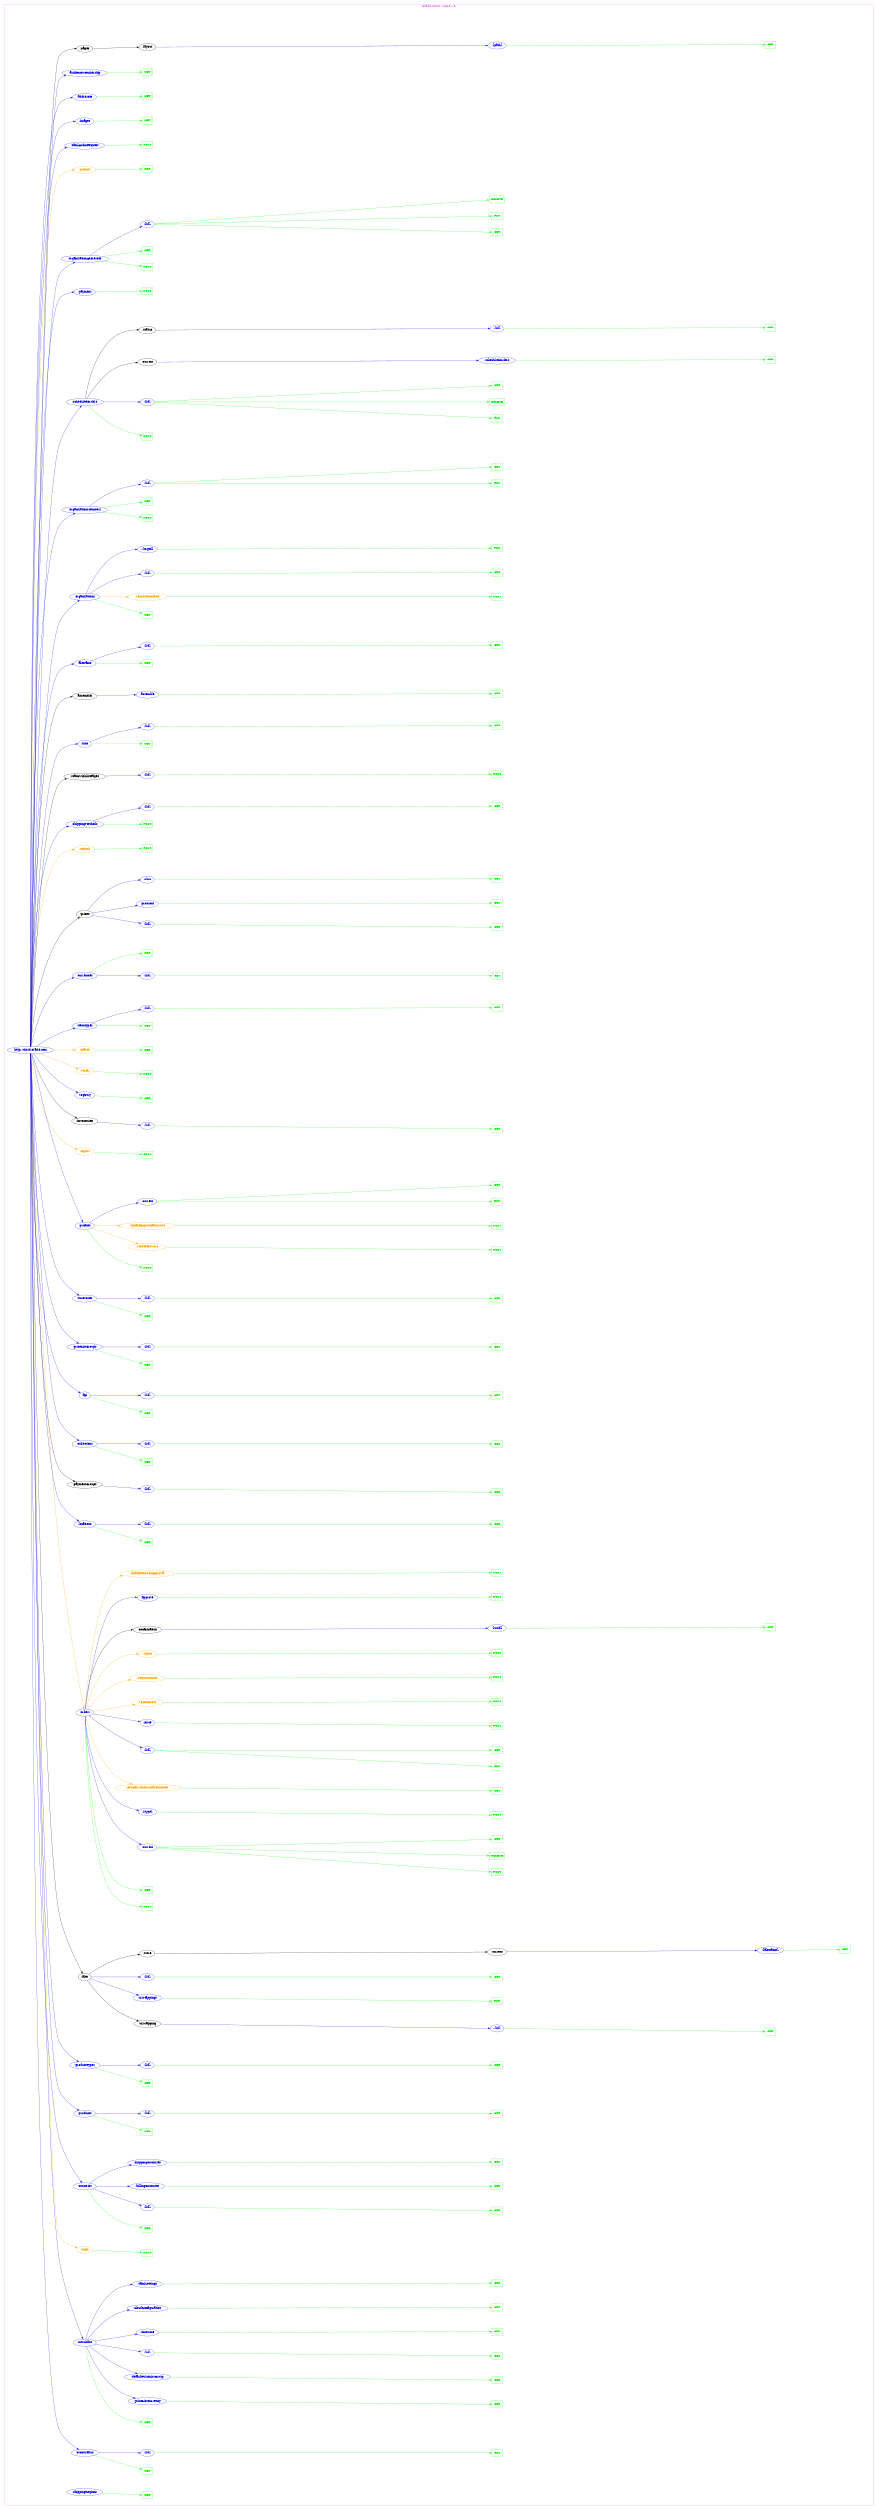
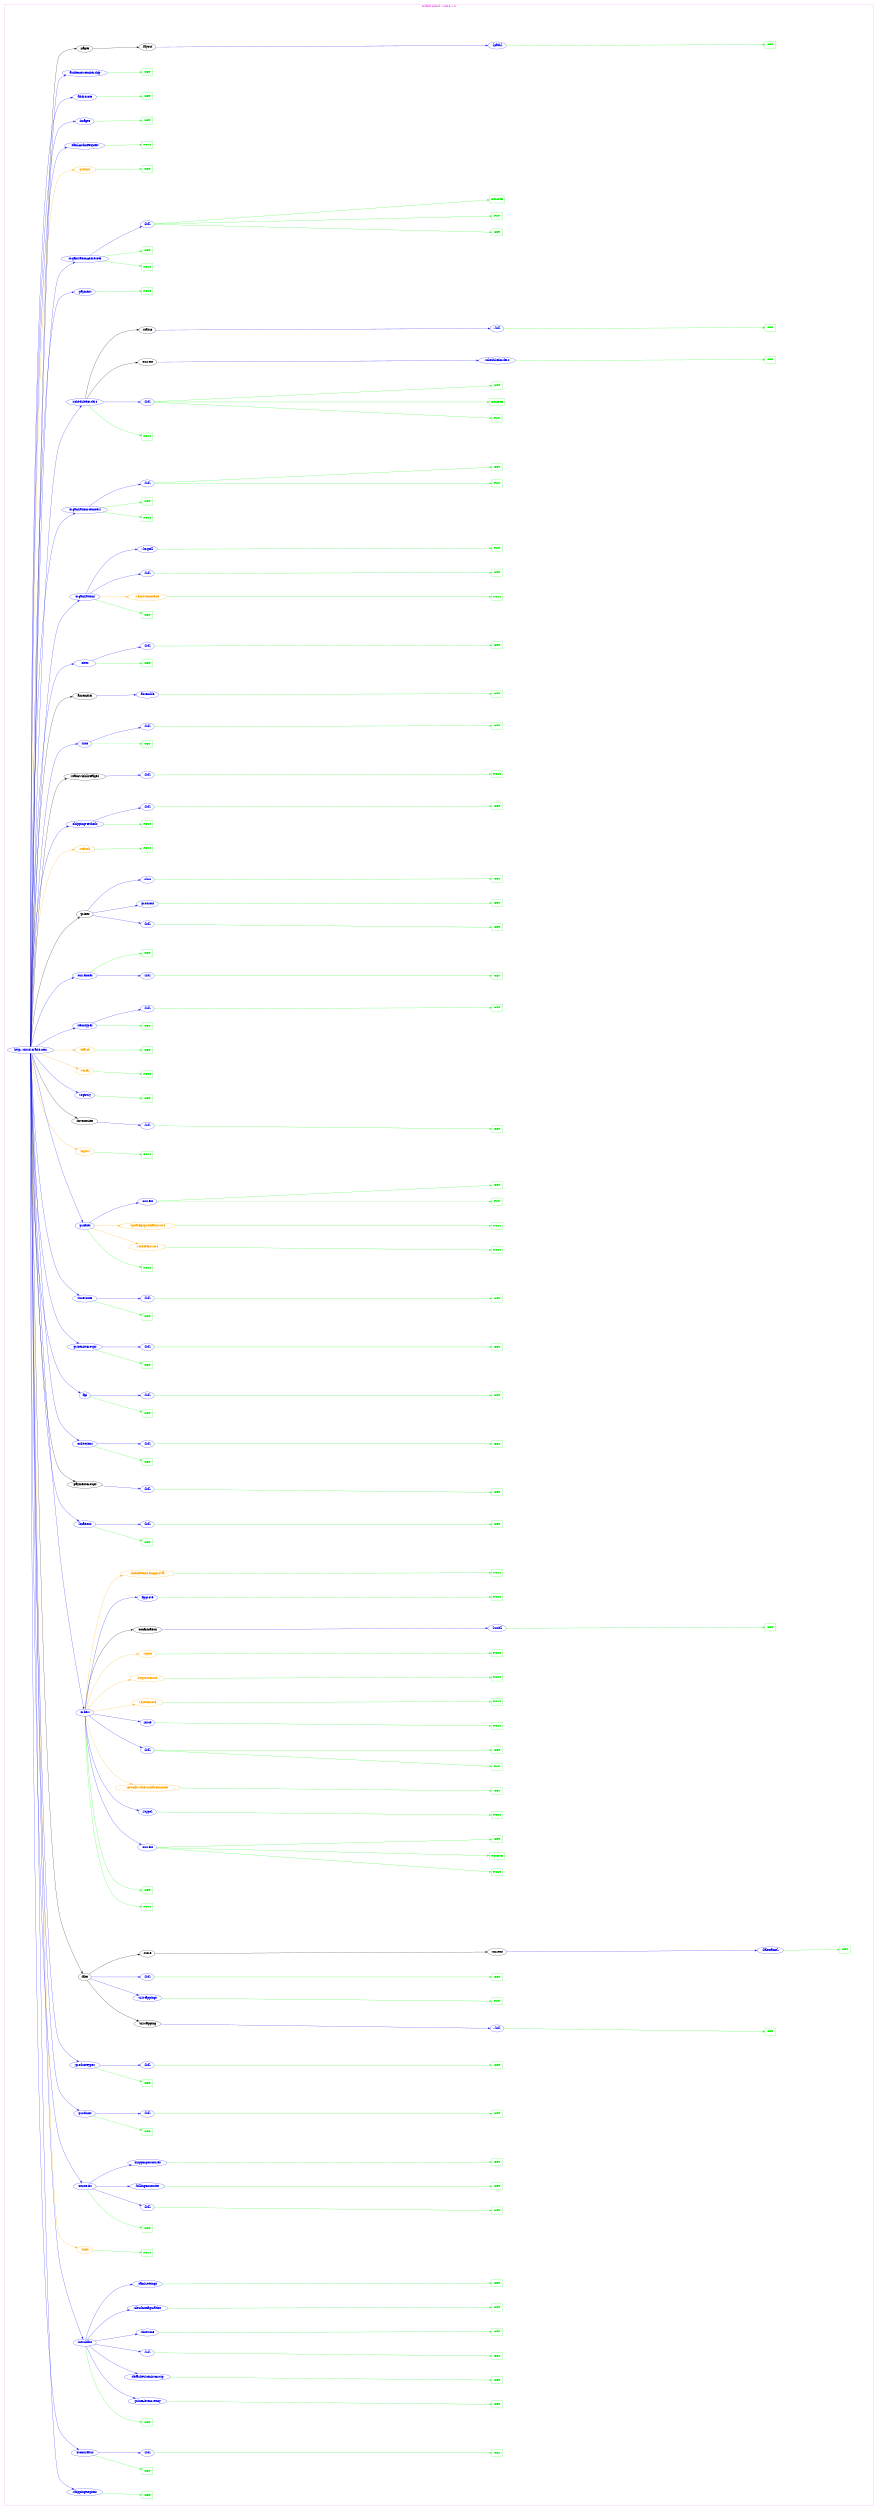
(439, 7) -> (439, 7)
(85, 663) -> (85, 663)
(44, 1365) -> (44, 1365)
none -> (39, 1883)
